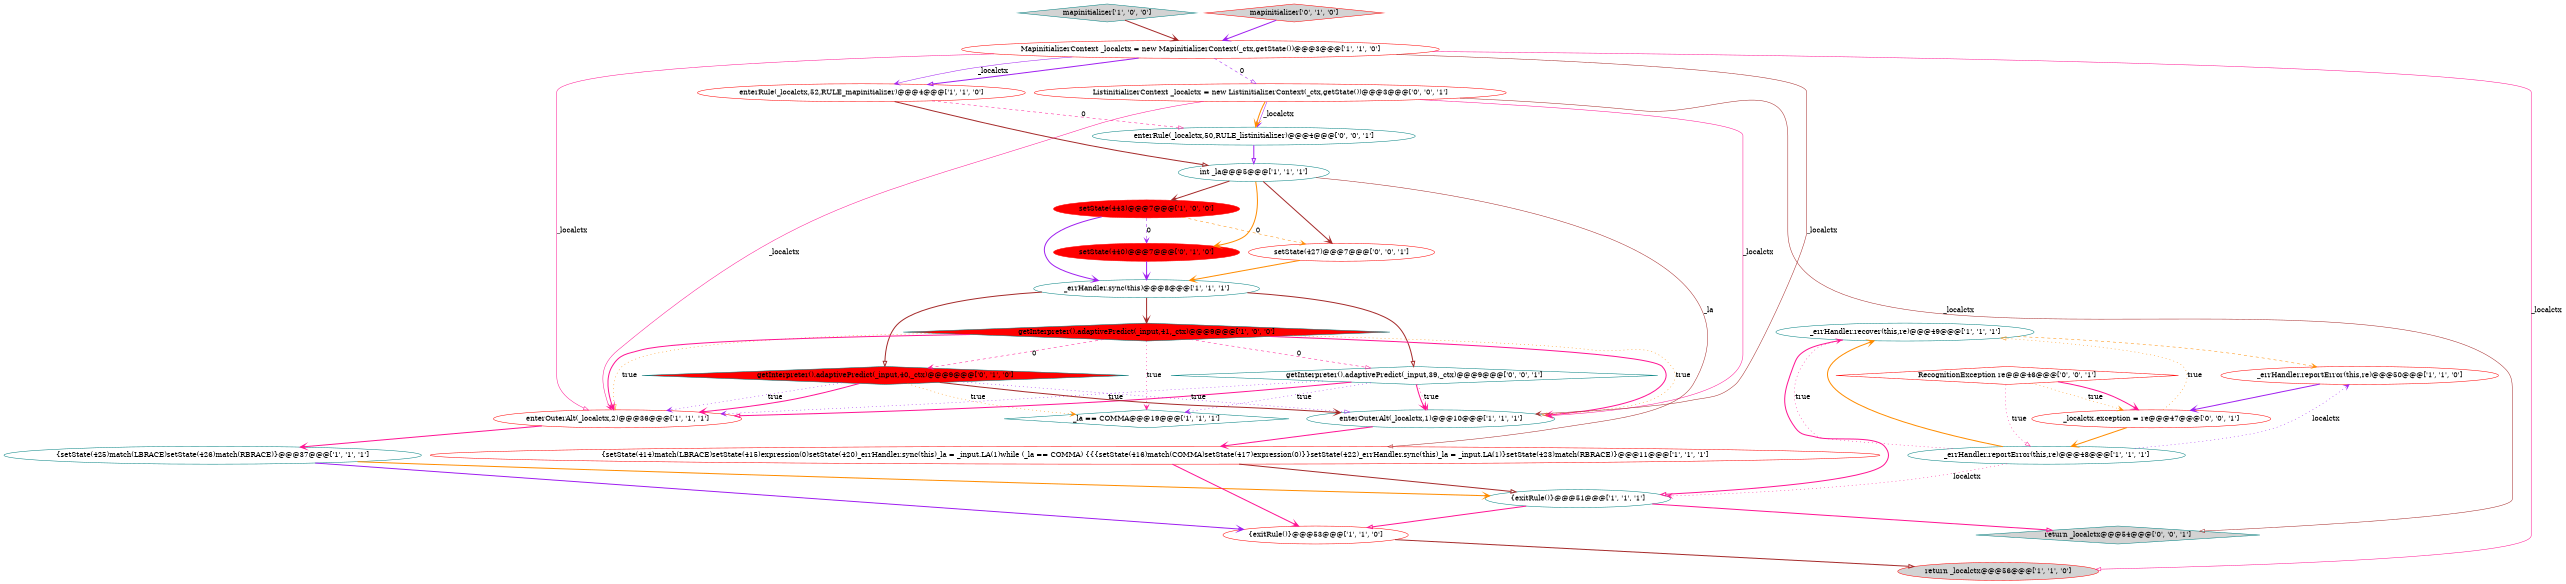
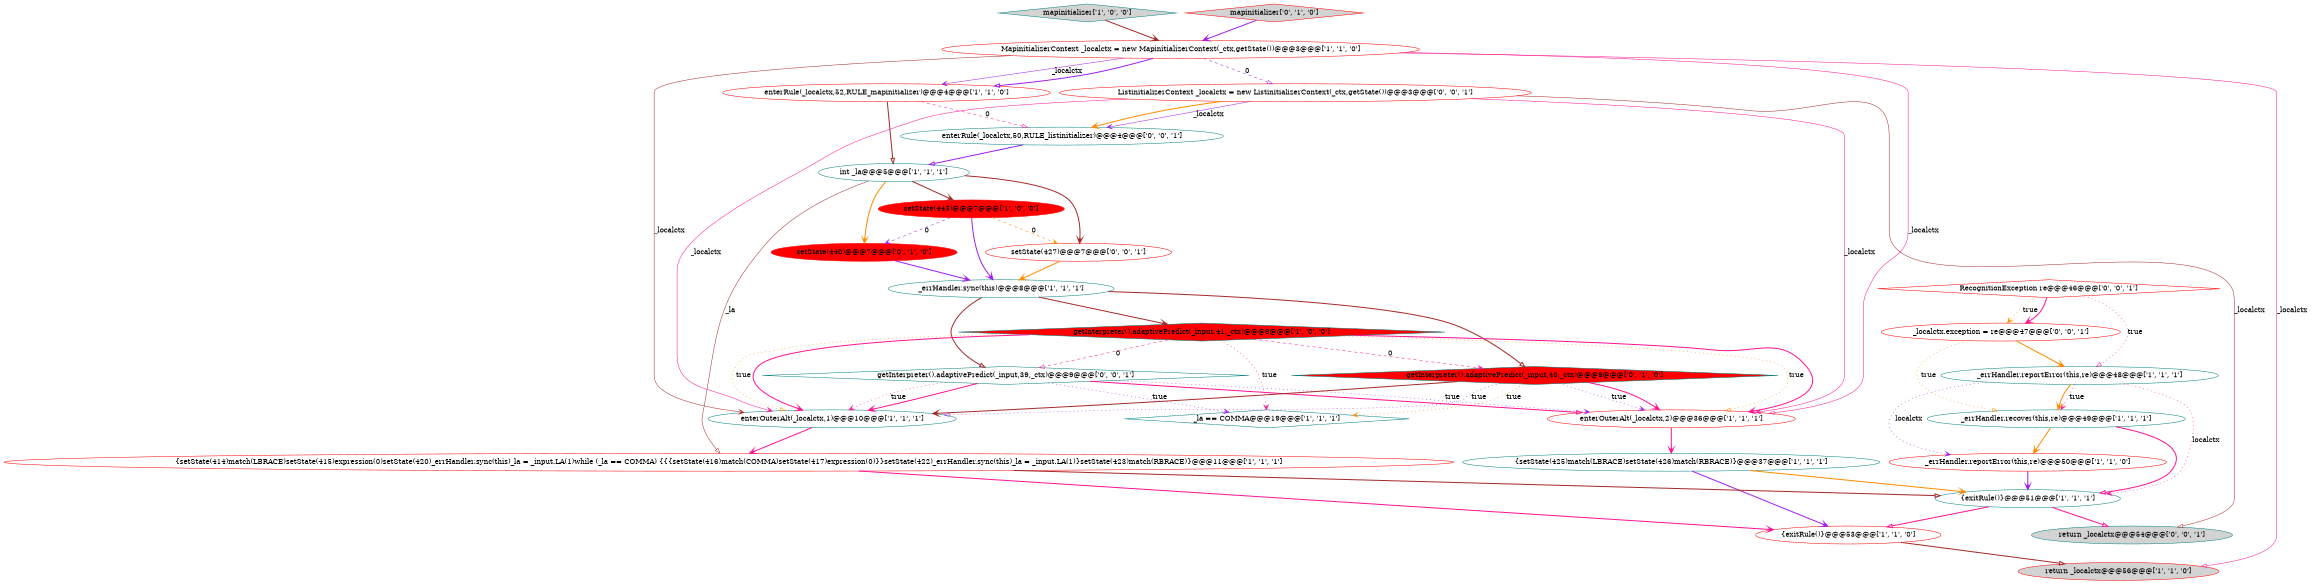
(2165, 346) -> (2043, 438)
(2258, 397) -> (2028, 478)
(2118, 535) -> (2132, 535)
